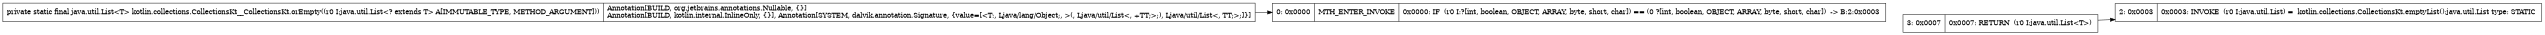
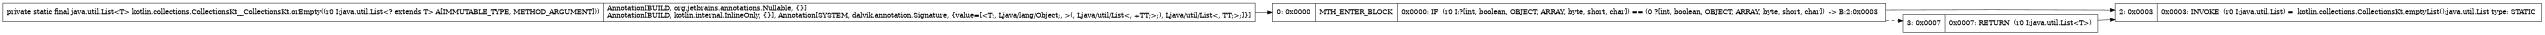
none -> (1998, 10)
(1357, 12) -> (1356, 12)
none -> (1892, 21)
